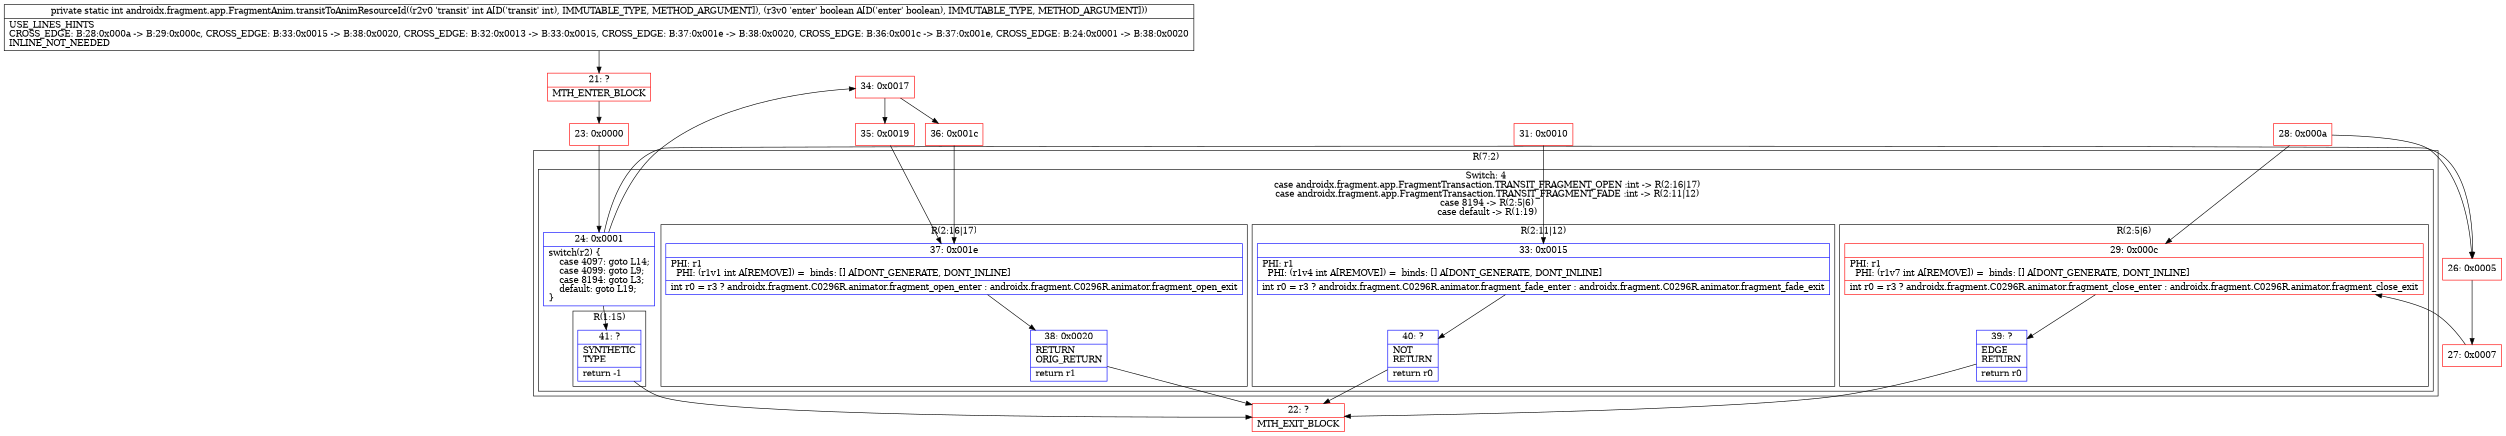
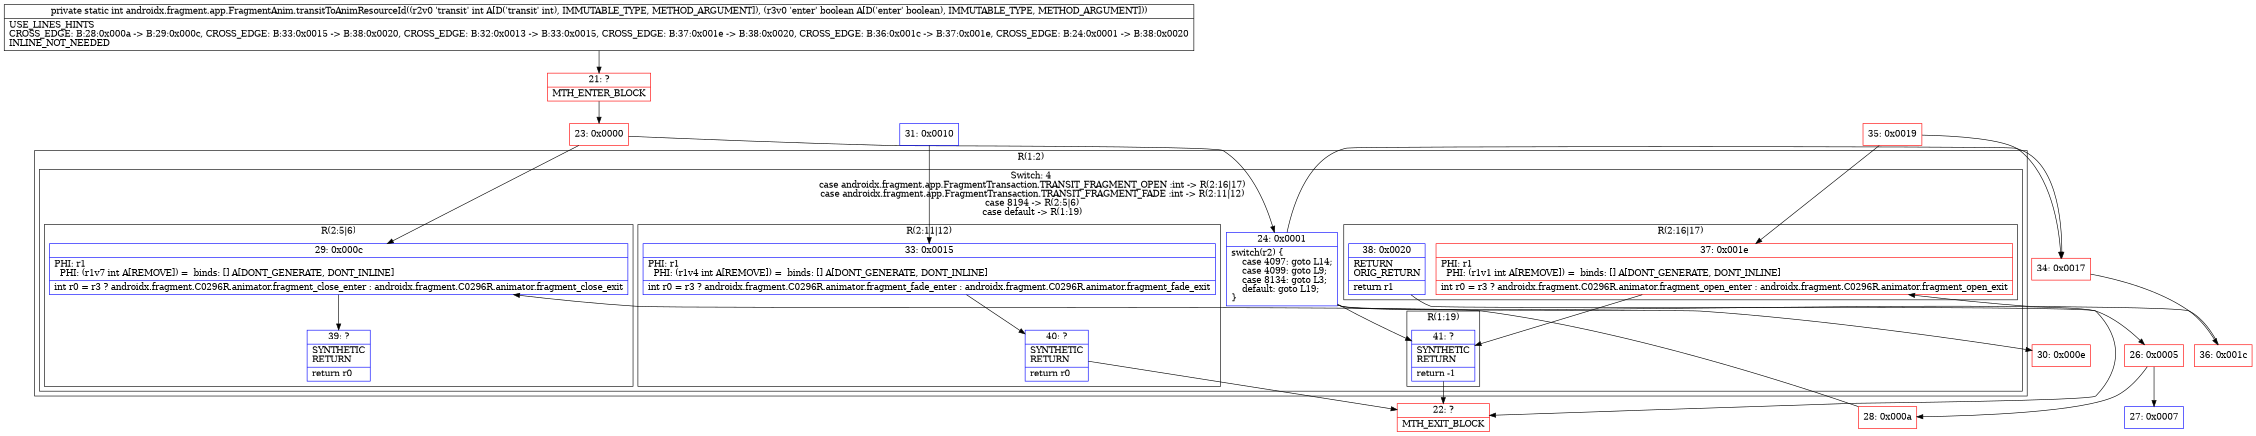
(885, 108) -> (2032, 163)
(1543, 134) -> (929, 134)
(1486, 158) -> (1031, 158)
(2442, 162) -> (2042, 411)
(954, 269) -> (1724, 269)
(2134, 269) -> (339, 269)
(596, 280) -> (1279, 280)
(2423, 307) -> (486, 193)
(1009, 311) -> (1562, 319)
(609, 318) -> (1443, 318)
(1403, 351) -> (1057, 351)
(1995, 351) -> (339, 351)
none -> (2061, 356)
(2472, 356) -> (2154, 418)
(595, 360) -> (1436, 360)
(1665, 408) -> none
